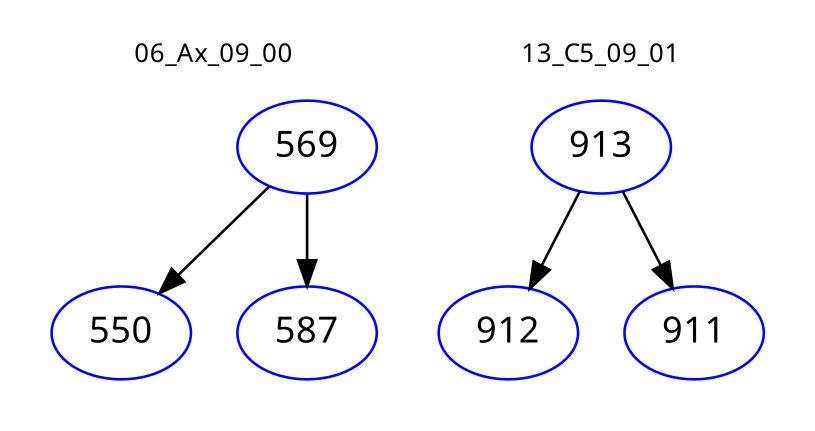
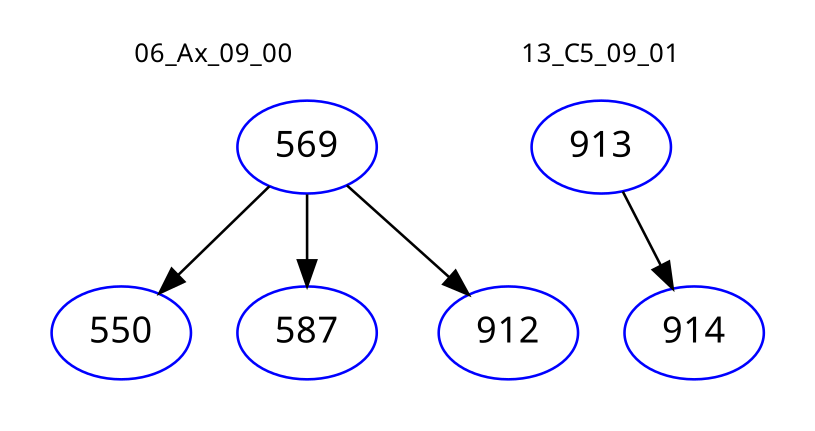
(561, 228) -> (380, 215)
(694, 333) -> (694, 333)
